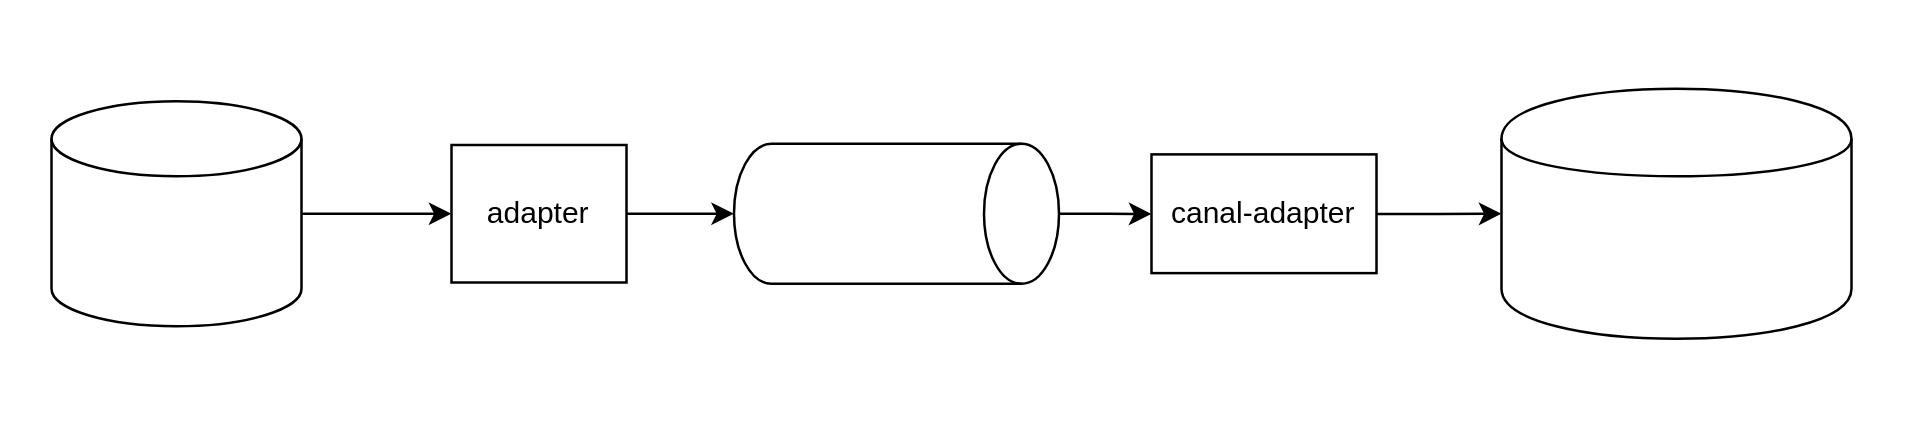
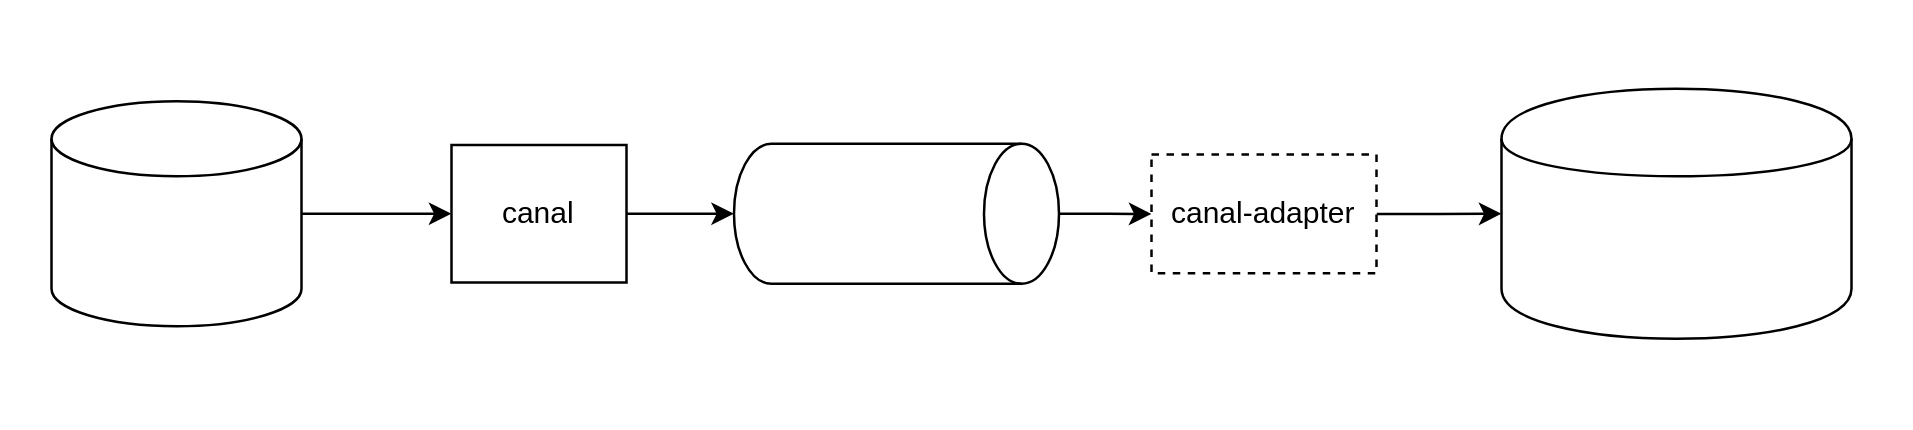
(539, 214) -> (539, 214)
(1264, 214) -> (1264, 214)
